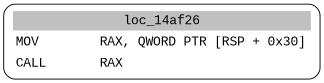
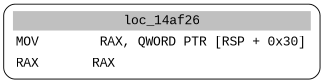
(69, 63) -> (66, 63)
